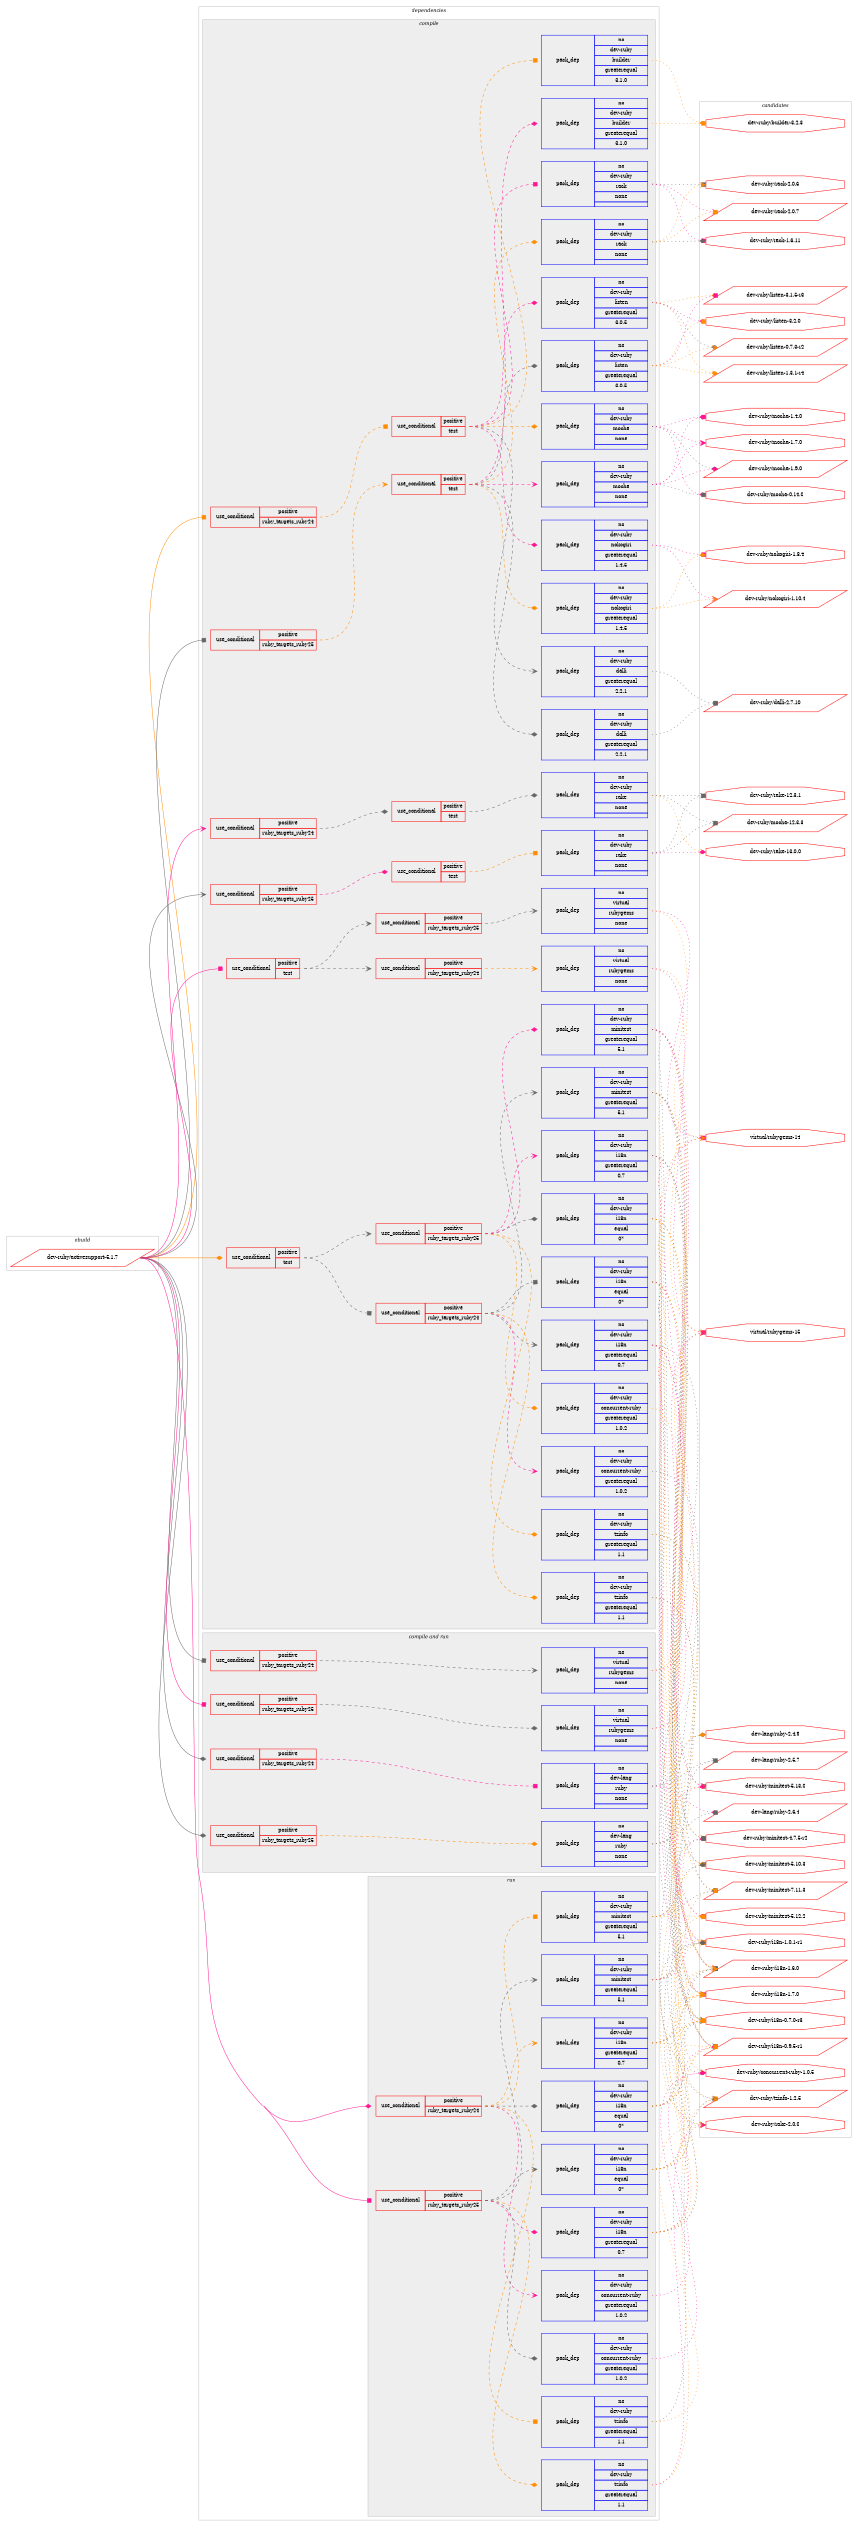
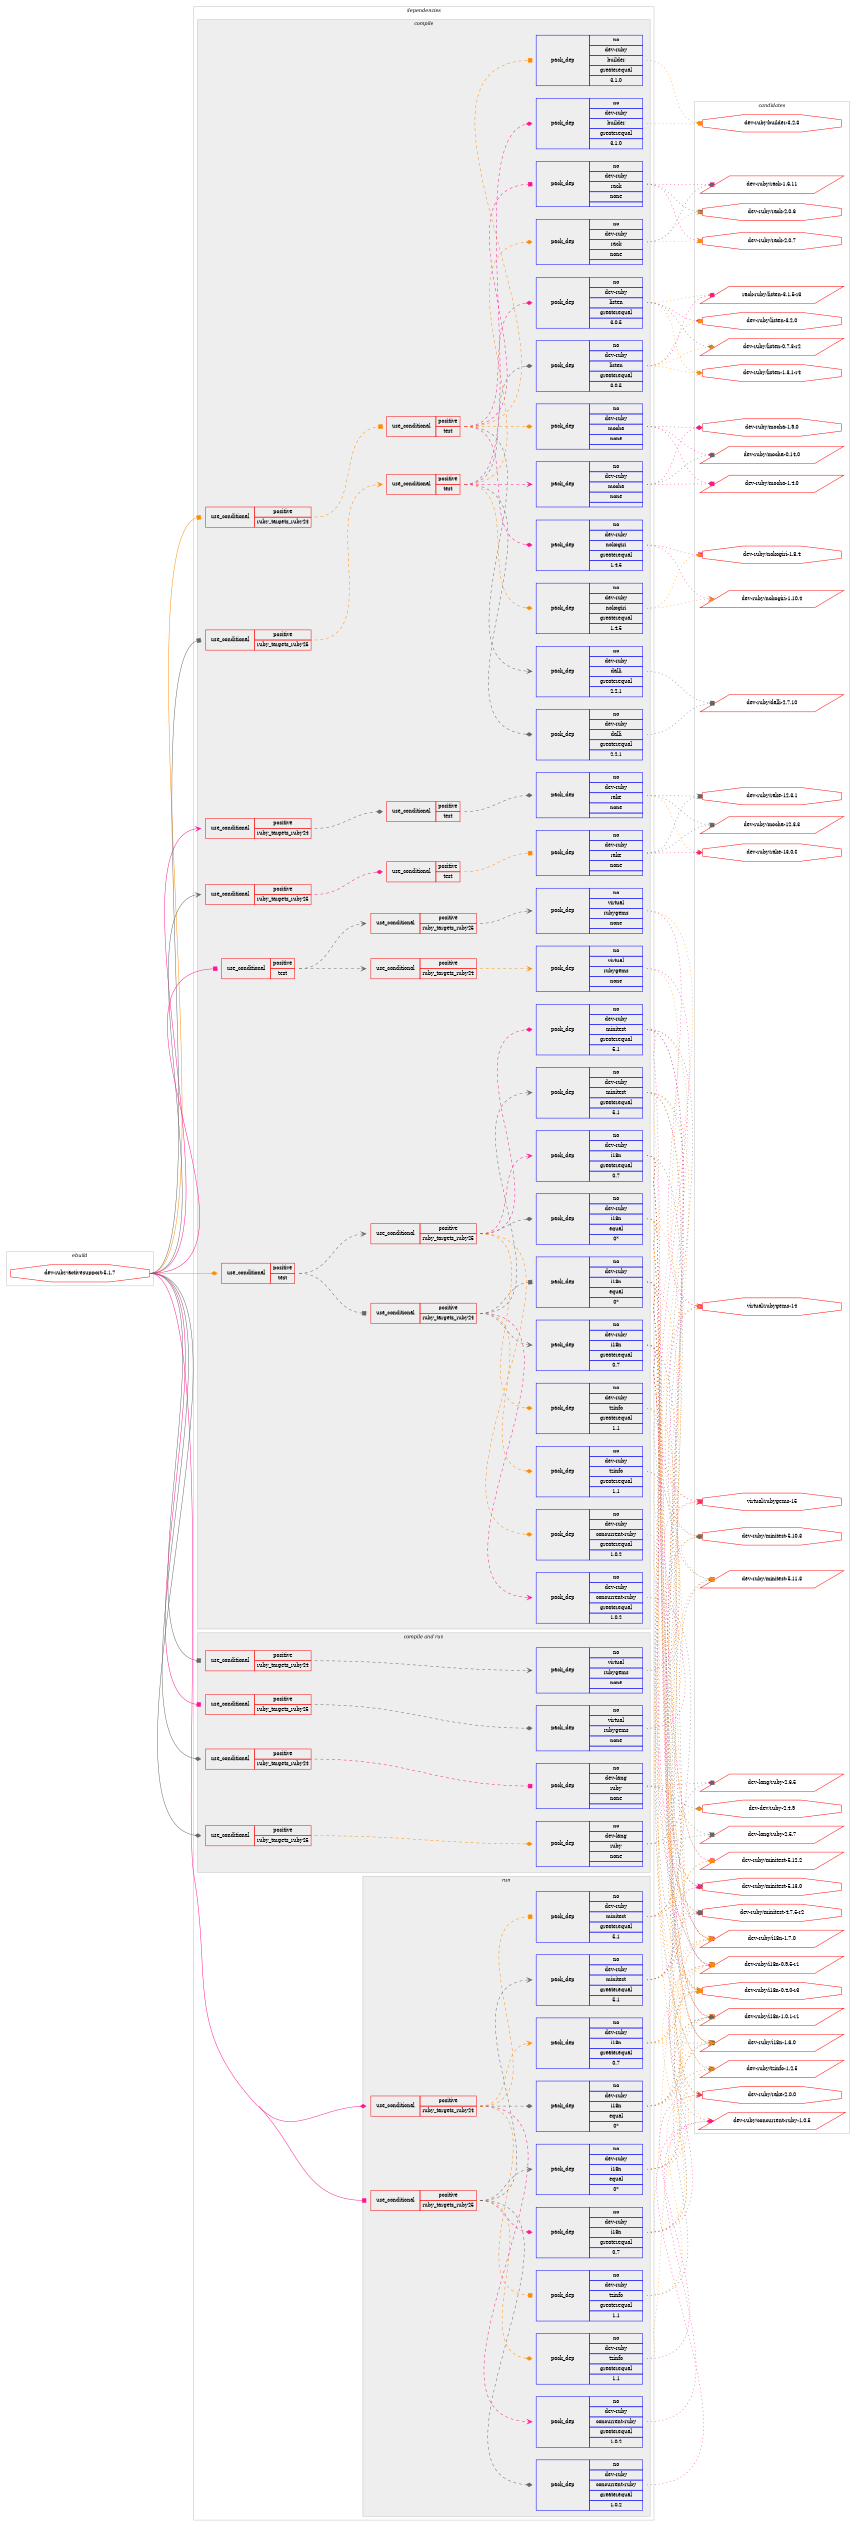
(775, 212) -> (772, 241)
(775, 241) -> (772, 185)
(775, 295) -> (772, 295)
(775, 374) -> (772, 373)
(775, 417) -> (772, 484)
(775, 443) -> none
(775, 469) -> (772, 427)
(775, 495) -> (772, 455)
(83, 1258) -> (80, 1273)
(775, 1735) -> (772, 1809)
(775, 1813) -> (772, 1783)
(775, 1891) -> (772, 1579)
(775, 1917) -> (772, 1861)
(775, 1943) -> (772, 2017)
(775, 1995) -> (772, 1939)
(775, 2021) -> (772, 1991)
(775, 2073) -> (772, 2121)
